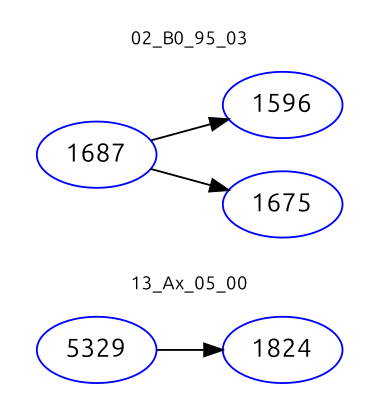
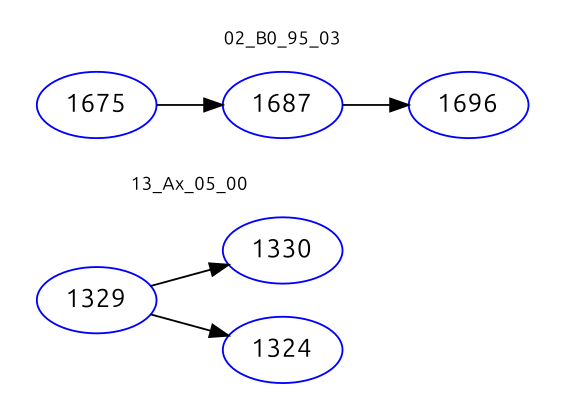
(283, 105) -> (469, 105)
(181, 177) -> (180, 105)
none -> (283, 250)
(97, 350) -> (97, 300)
(283, 350) -> (283, 350)
